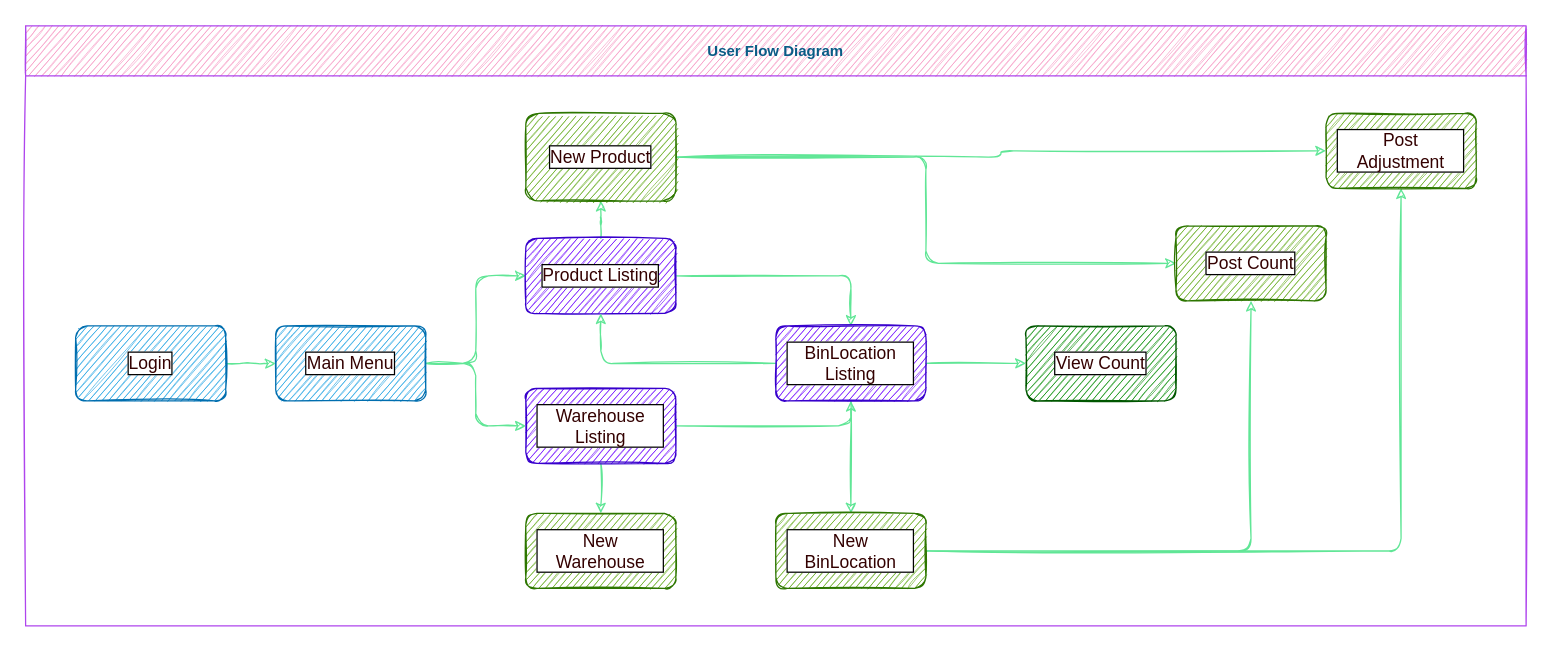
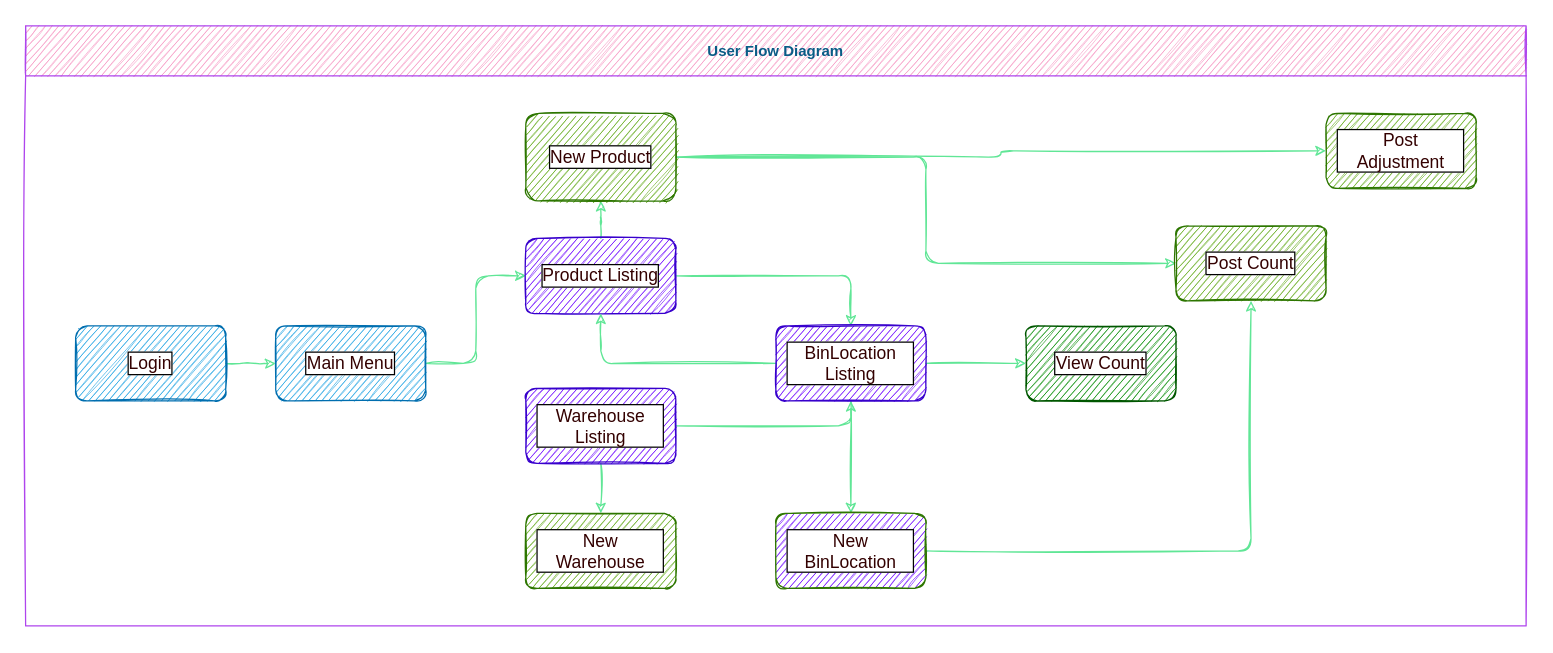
(476, 411) -> none
(1401, 446) -> none
(851, 551) -> (851, 551)
